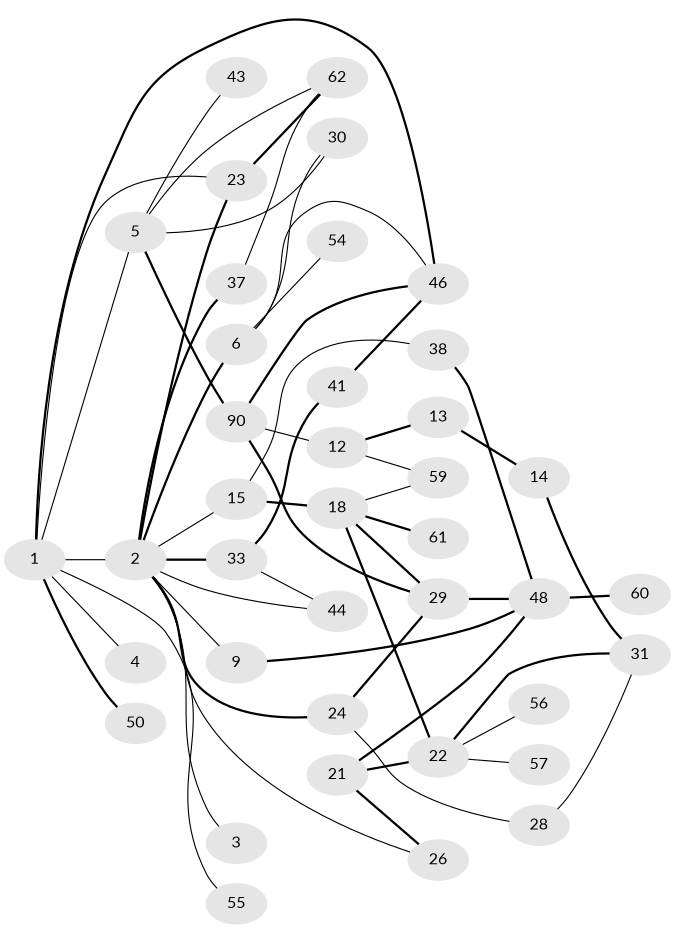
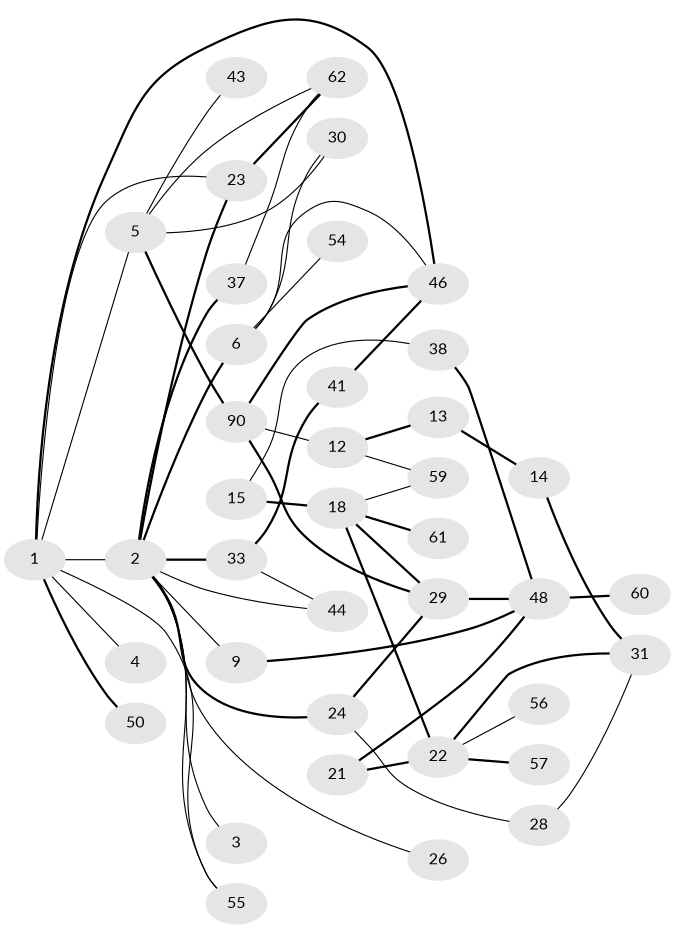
(186, 529) -> (183, 757)
(489, 761) -> (489, 761)
(388, 817) -> none
